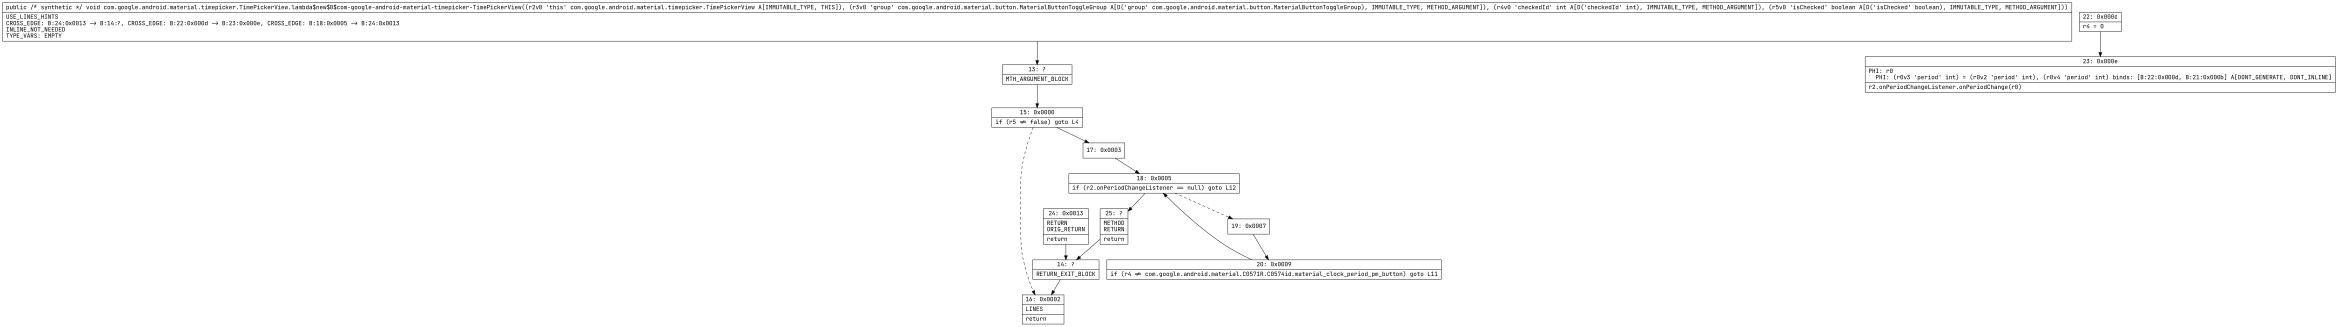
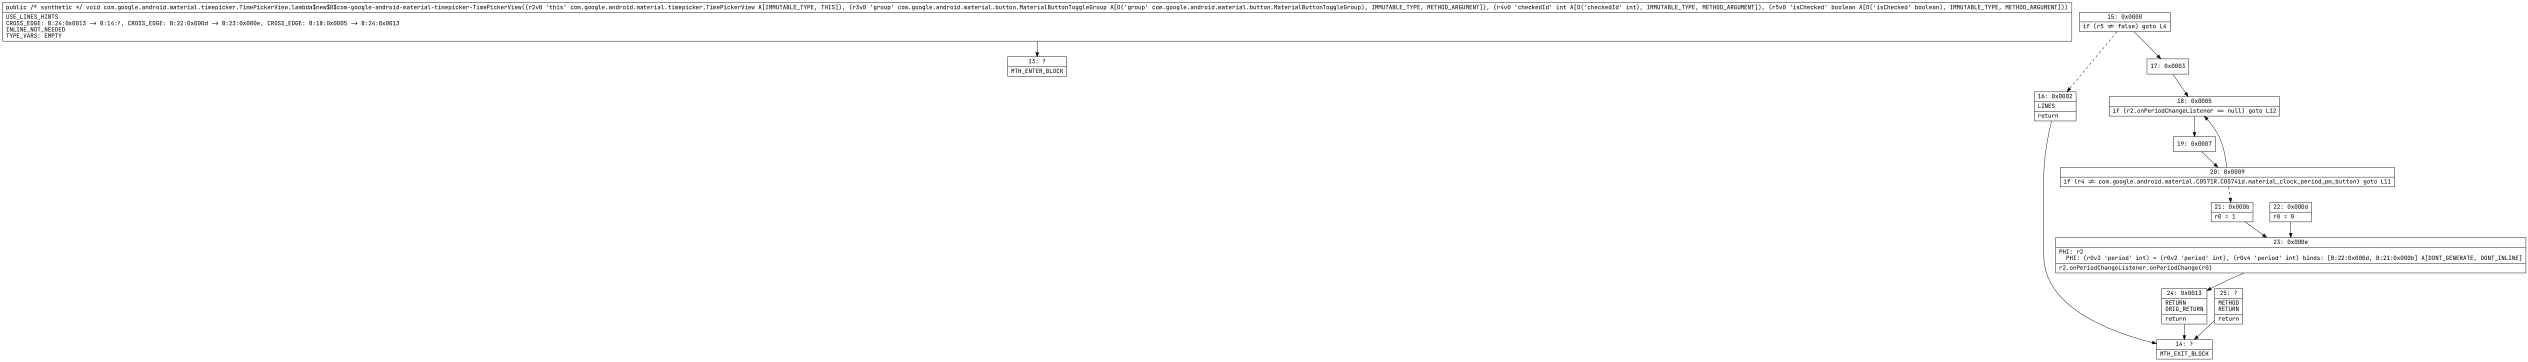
(2093, 27) -> (2284, 217)
(1883, 71) -> (2073, 252)
(1037, 79) -> (1037, 71)
(1037, 94) -> none
(1138, 201) -> none
(1202, 205) -> (2194, 124)
none -> (2232, 212)
(1066, 274) -> (2184, 354)
none -> (2227, 280)
(1057, 285) -> (2045, 262)
